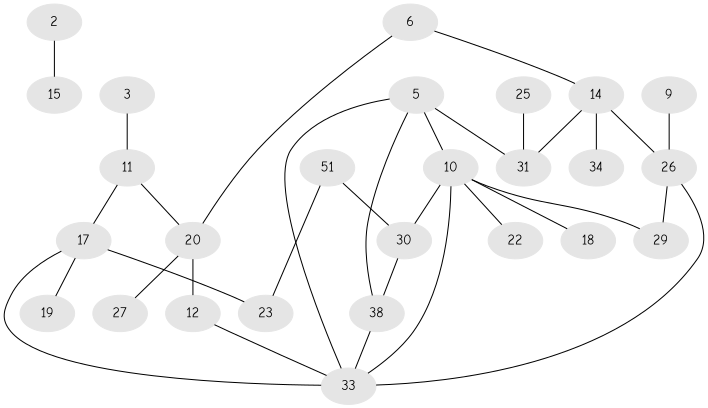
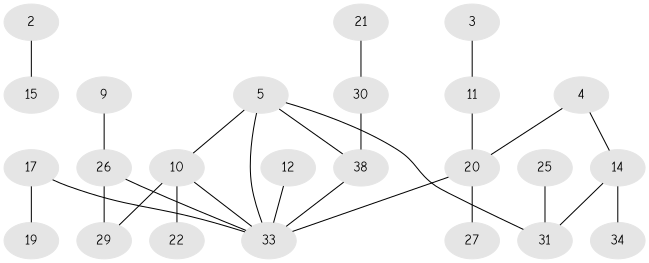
(410, 22) -> (581, 95)
(633, 131) -> none
(327, 168) -> (361, 22)
(105, 204) -> none
(427, 204) -> none
(588, 241) -> none
(193, 274) -> (370, 204)
(266, 313) -> none
